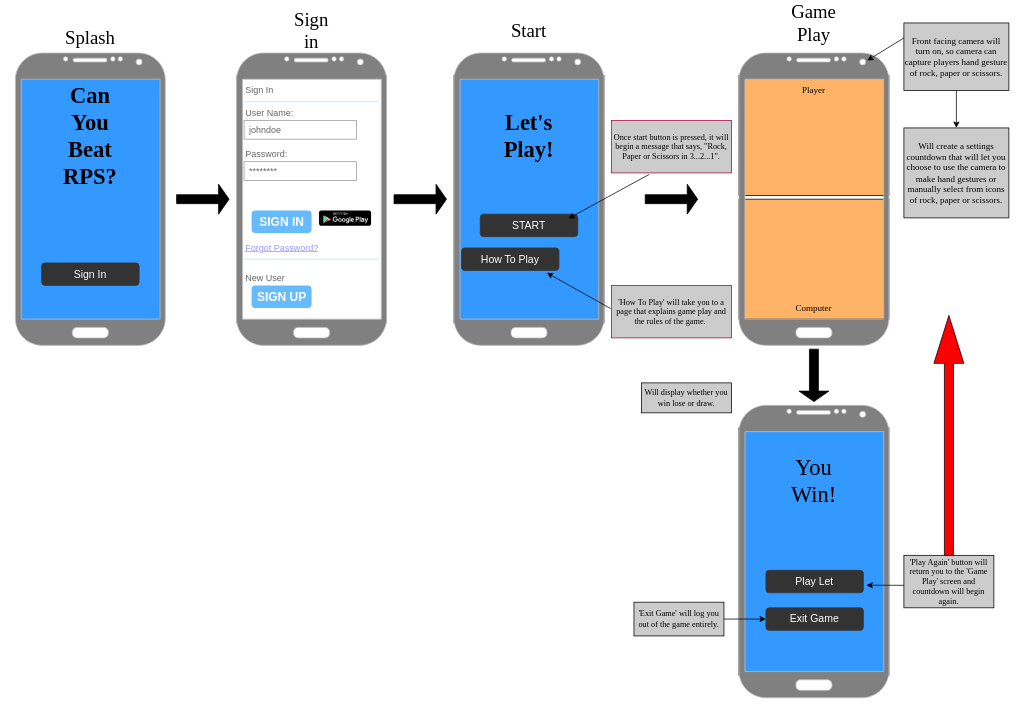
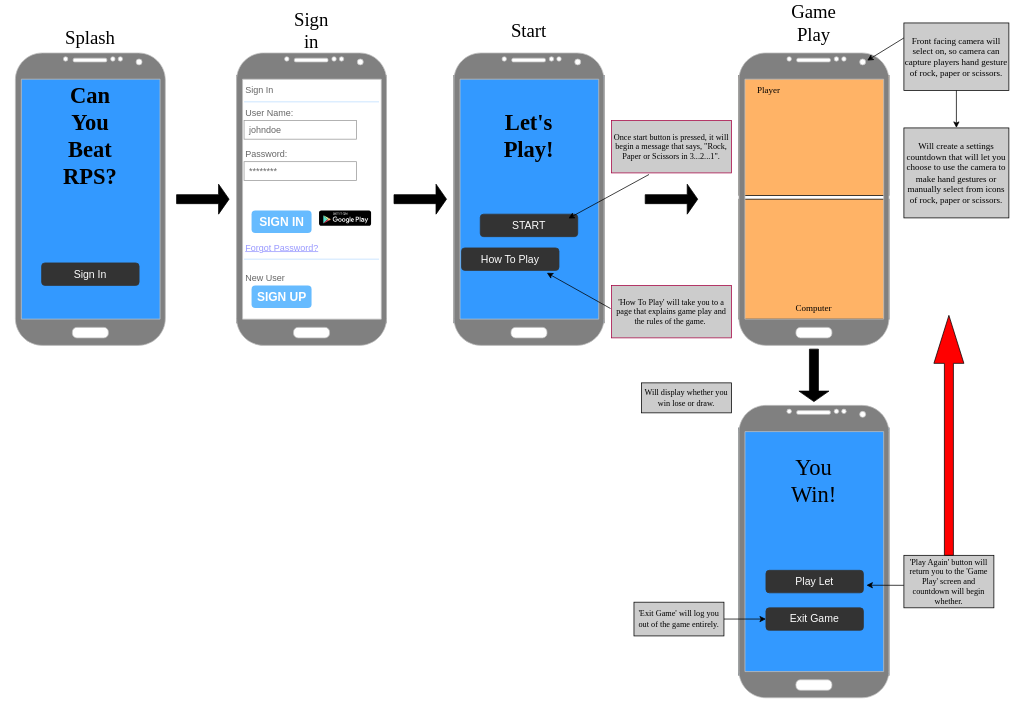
(957, 57) -> (957, 57)
(814, 90) -> (769, 90)
(949, 582) -> (949, 582)
